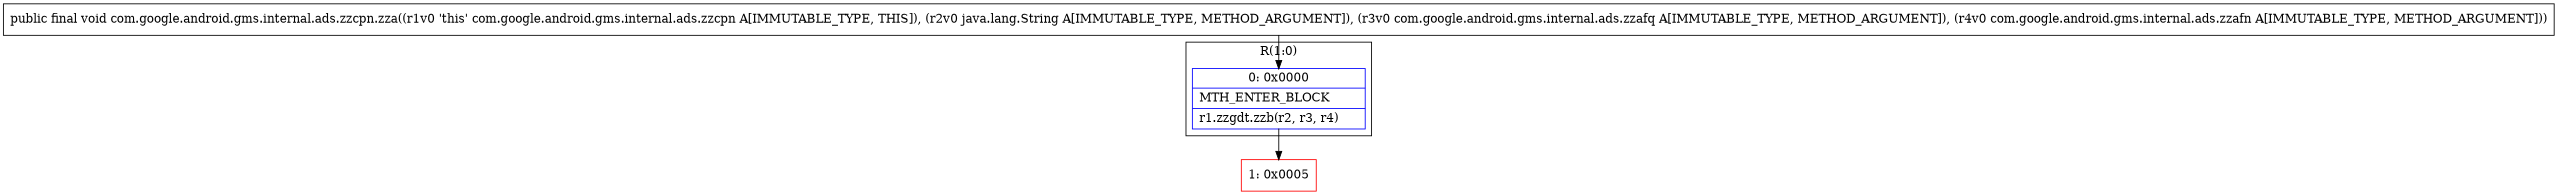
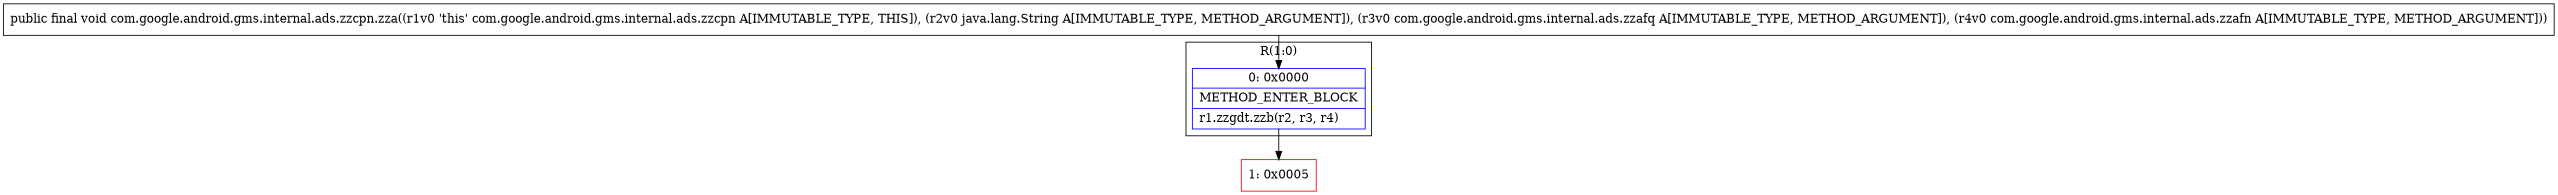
(1265, 98) -> (1279, 98)
